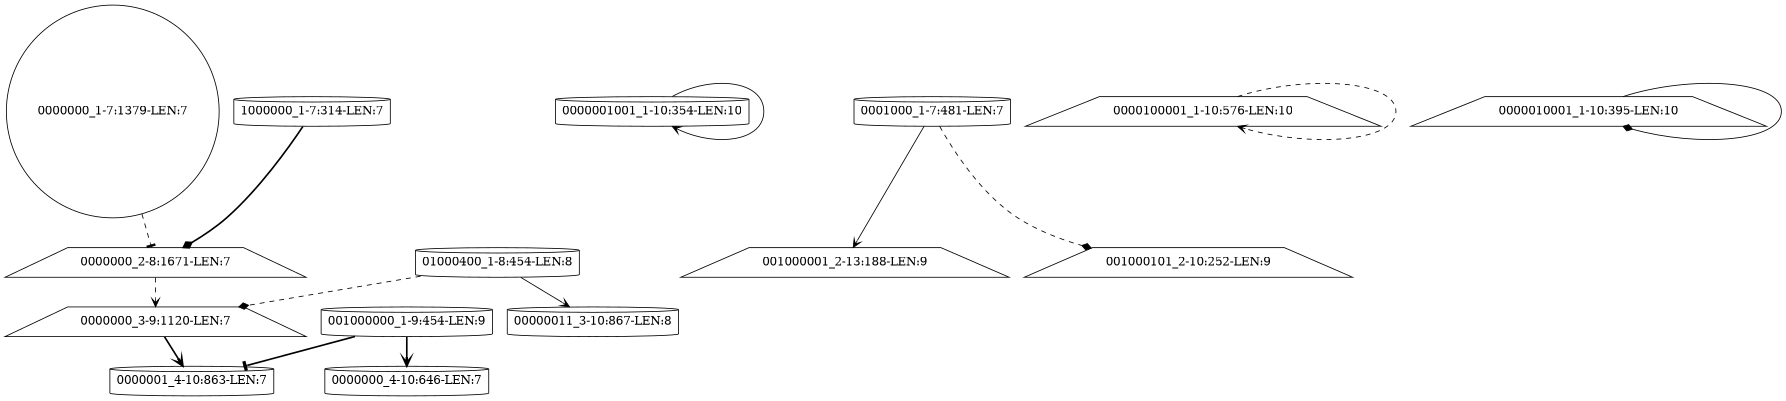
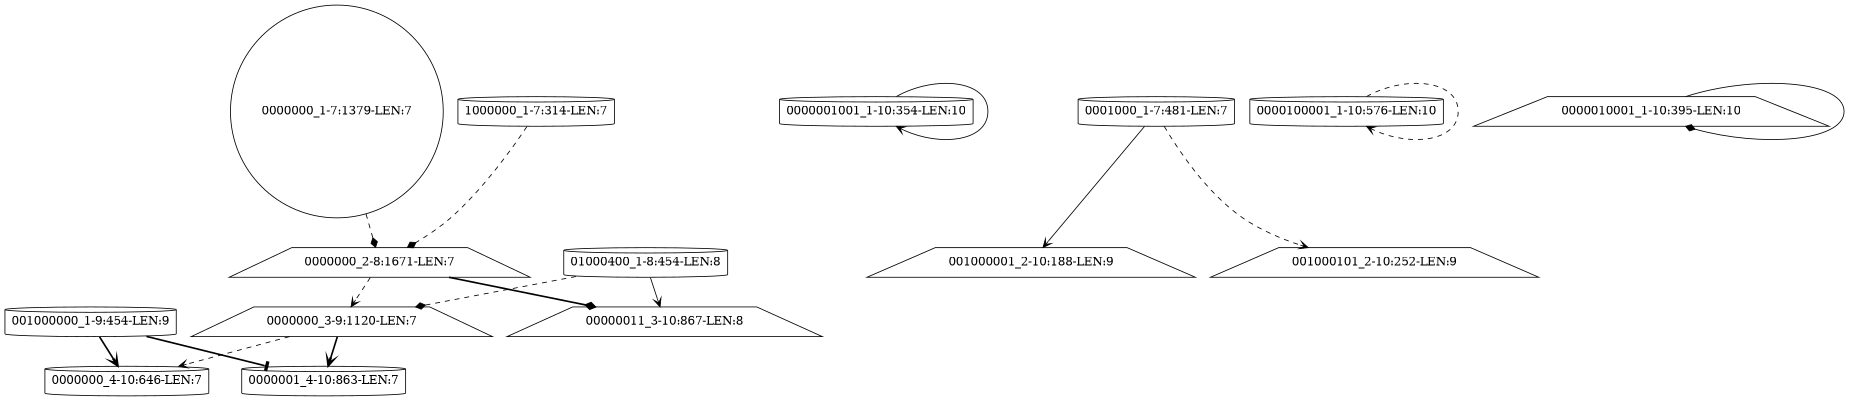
(1203, 111) -> (1347, 111)
(254, 191) -> (478, 191)
(997, 202) -> (1221, 200)
(146, 229) -> (369, 226)
(845, 262) -> (1031, 262)
none -> (524, 292)
(593, 322) -> (665, 322)
none -> (238, 350)
